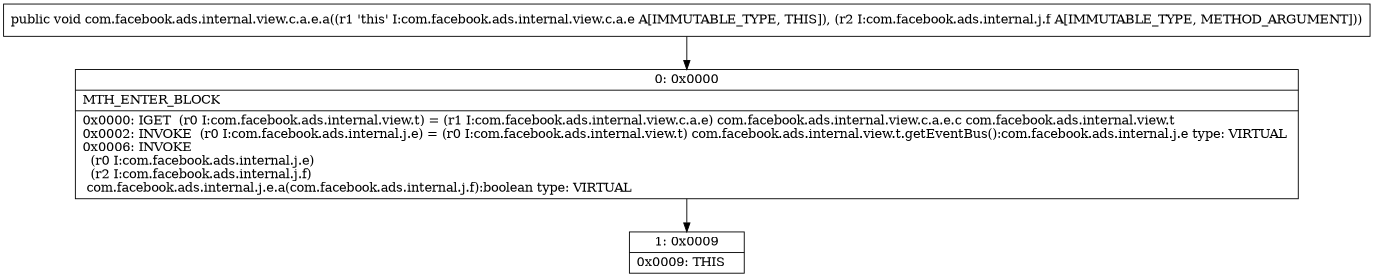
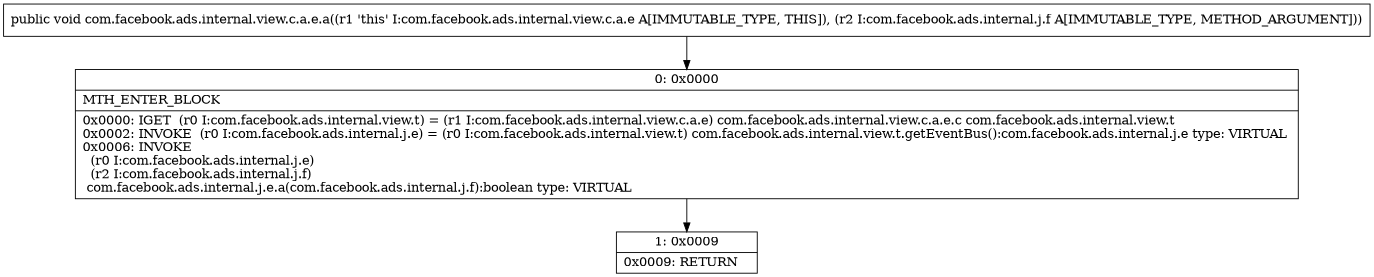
(687, 262) -> (687, 262)
